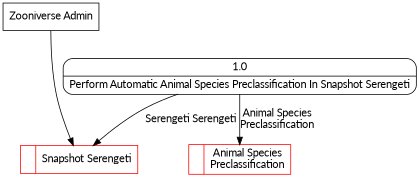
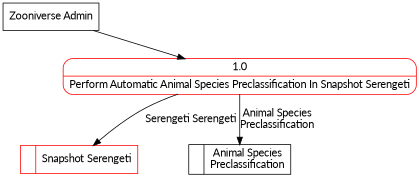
(240, 76) -> (240, 76)
(55, 86) -> (135, 44)
(240, 159) -> (240, 159)
